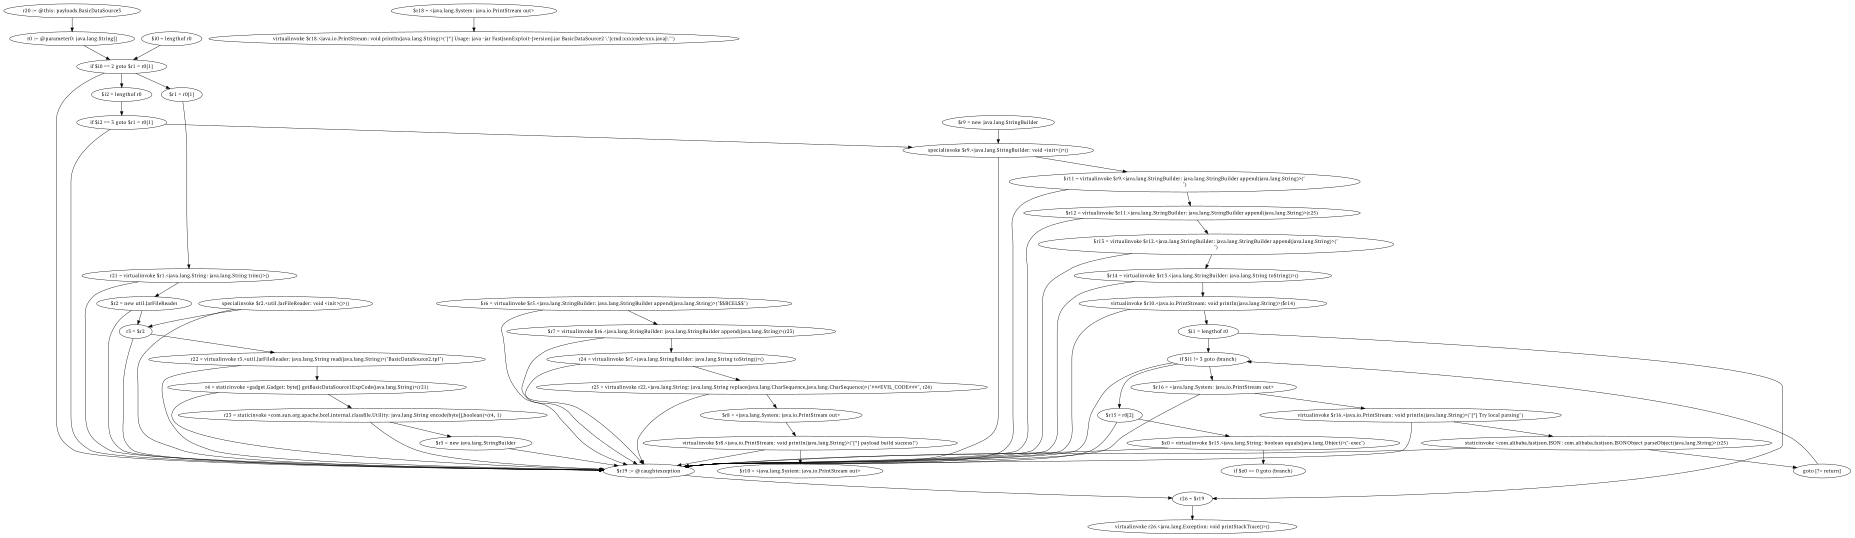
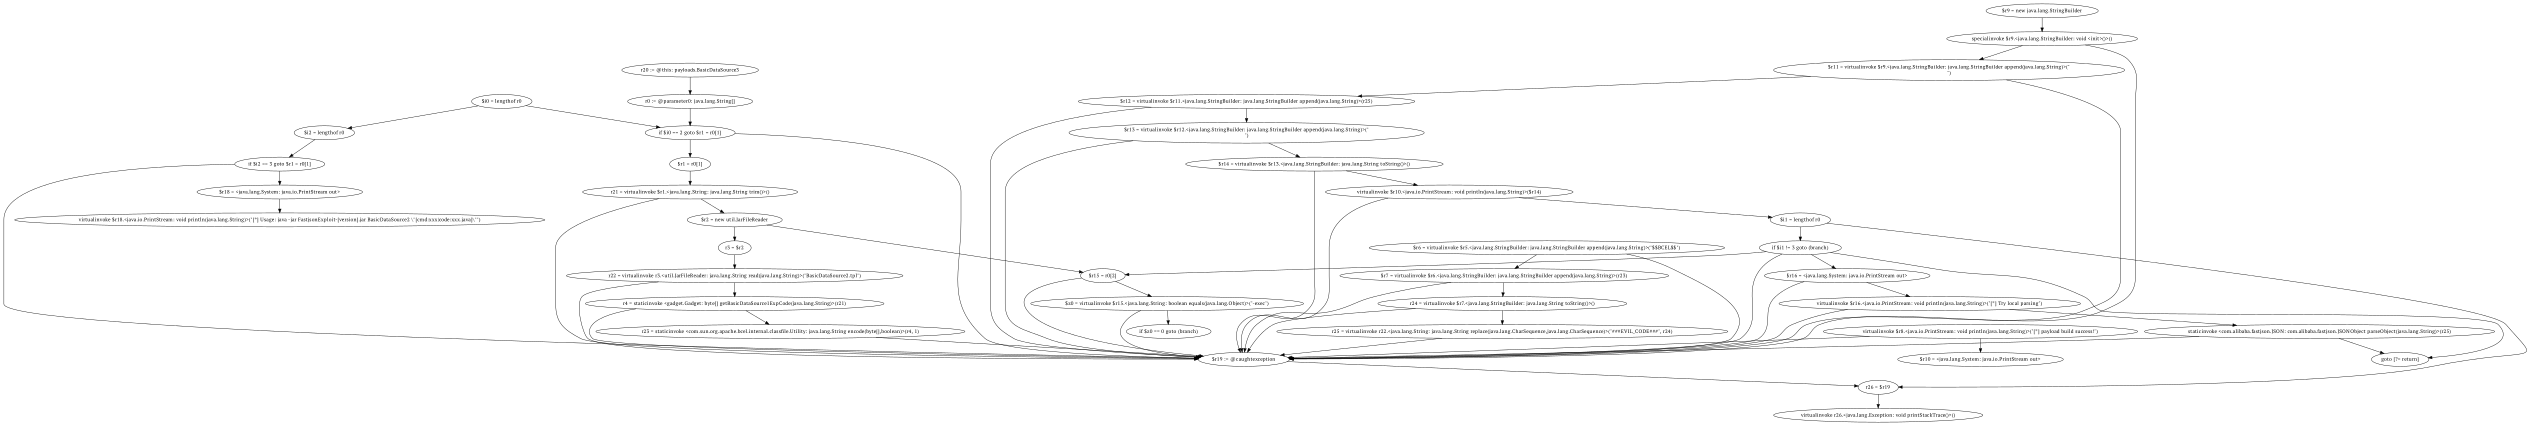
(122, 79) -> (415, 117)
(537, 136) -> (280, 176)
(286, 304) -> none
(1543, 385) -> (2204, 314)
(781, 415) -> none
(476, 443) -> none
(284, 463) -> (923, 248)
(308, 464) -> none
